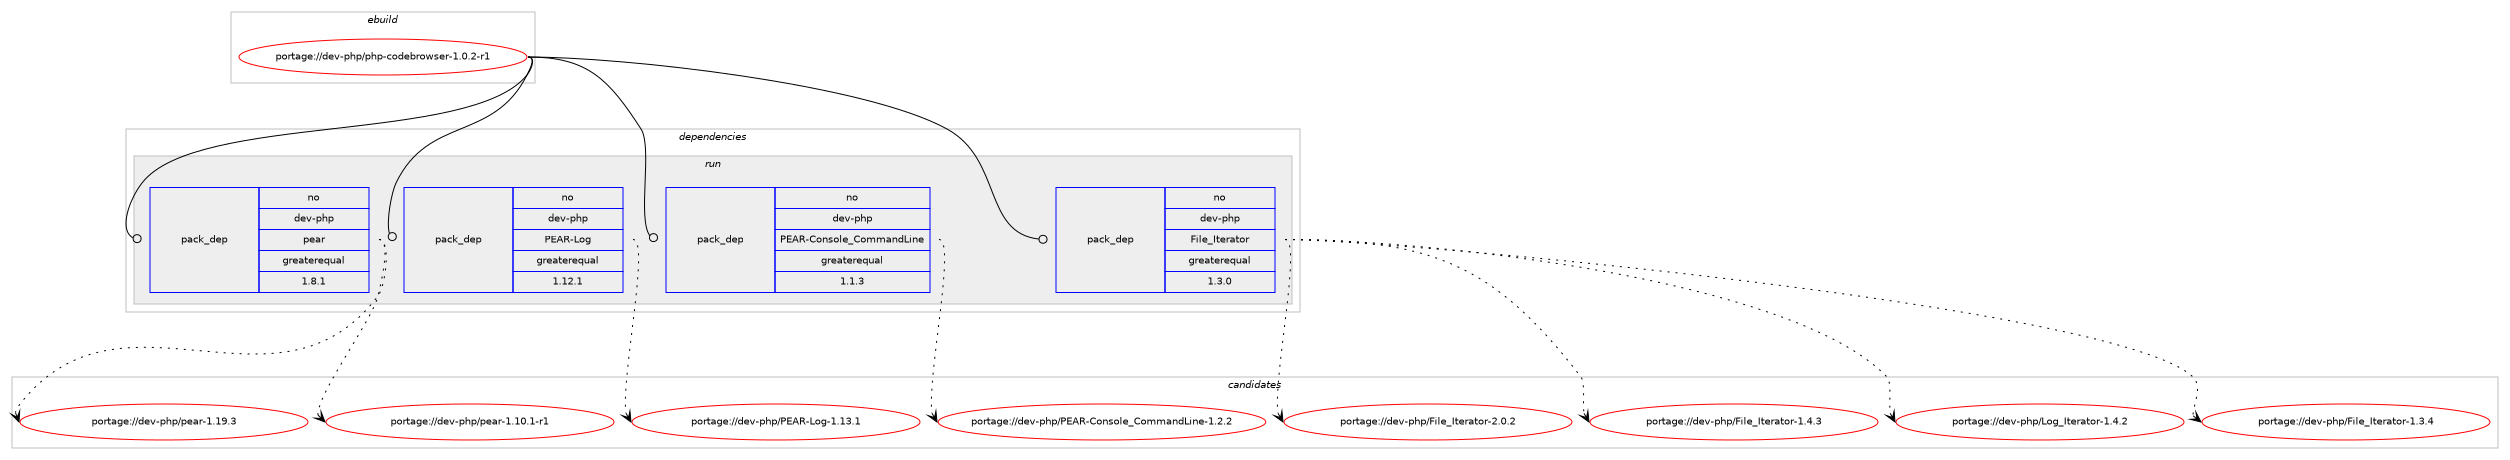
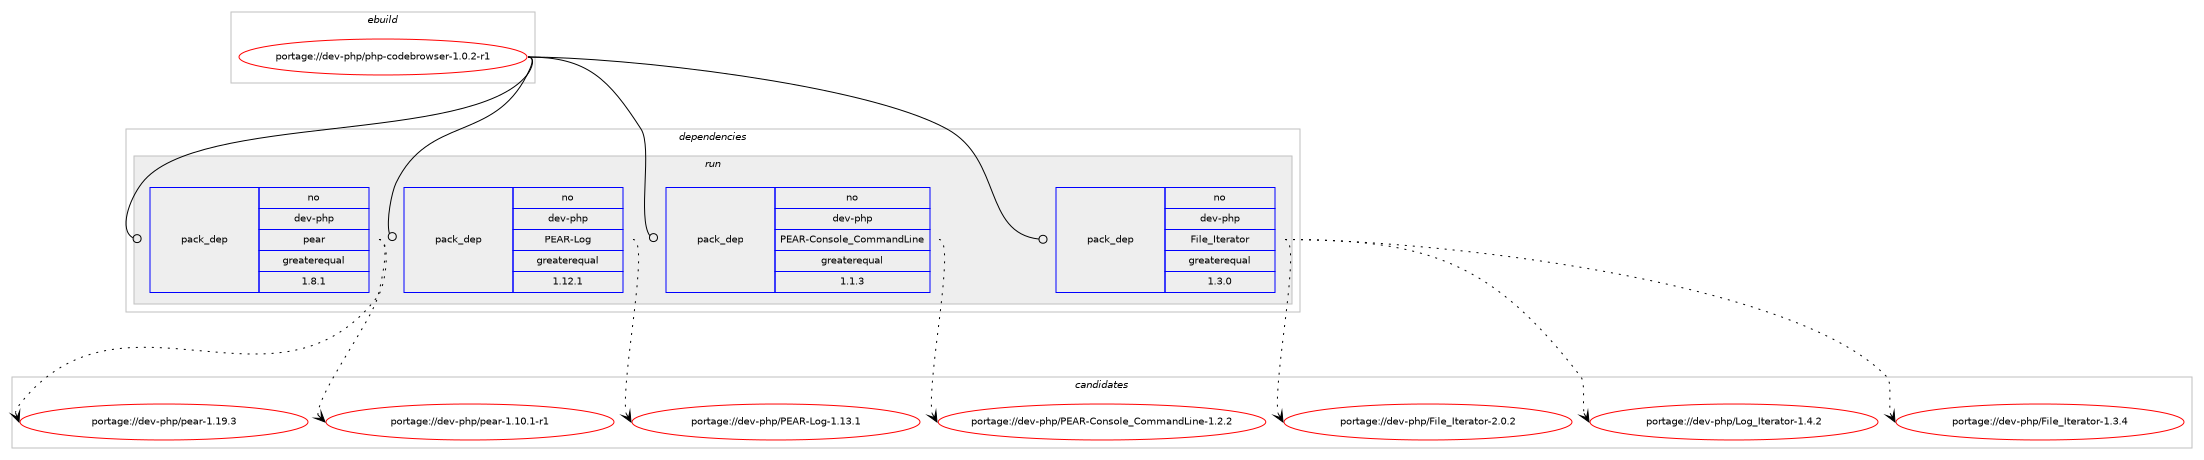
(1734, 422) -> none
